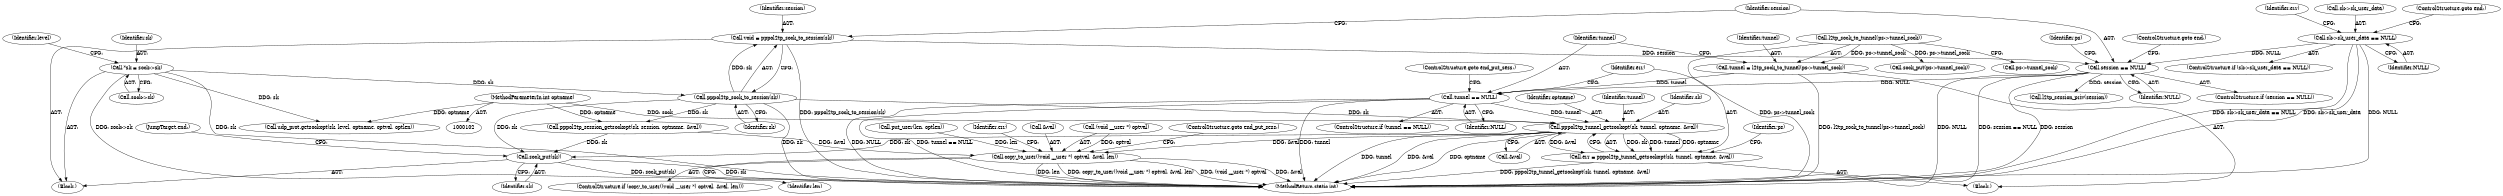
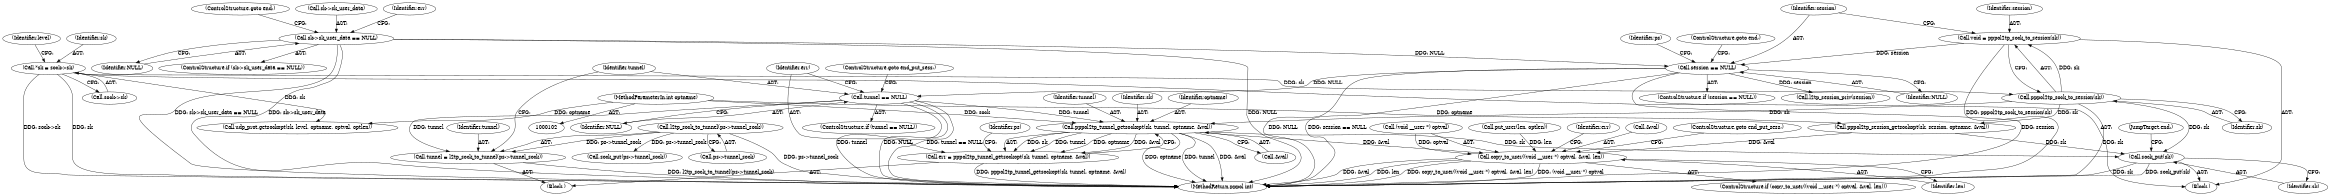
(1617, 85) -> (601, 115)
none -> (724, 143)
none -> (1777, 168)
(1307, 187) -> (1222, 187)
